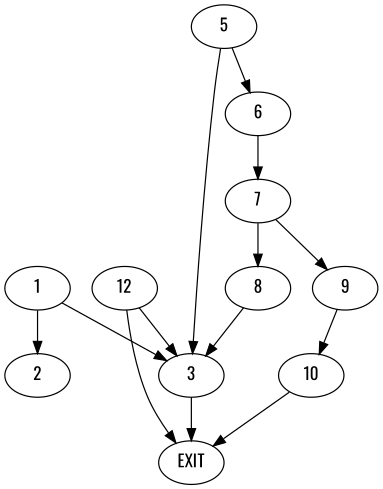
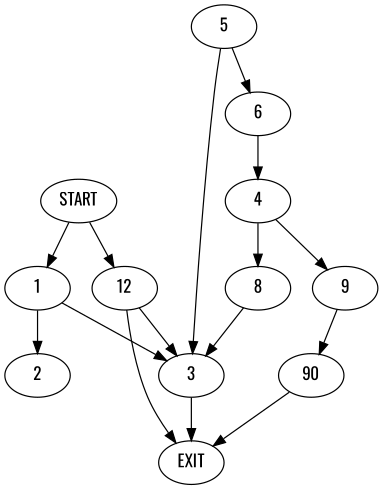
none -> (79, 201)
(258, 201) -> (258, 201)
(311, 375) -> (311, 375)
